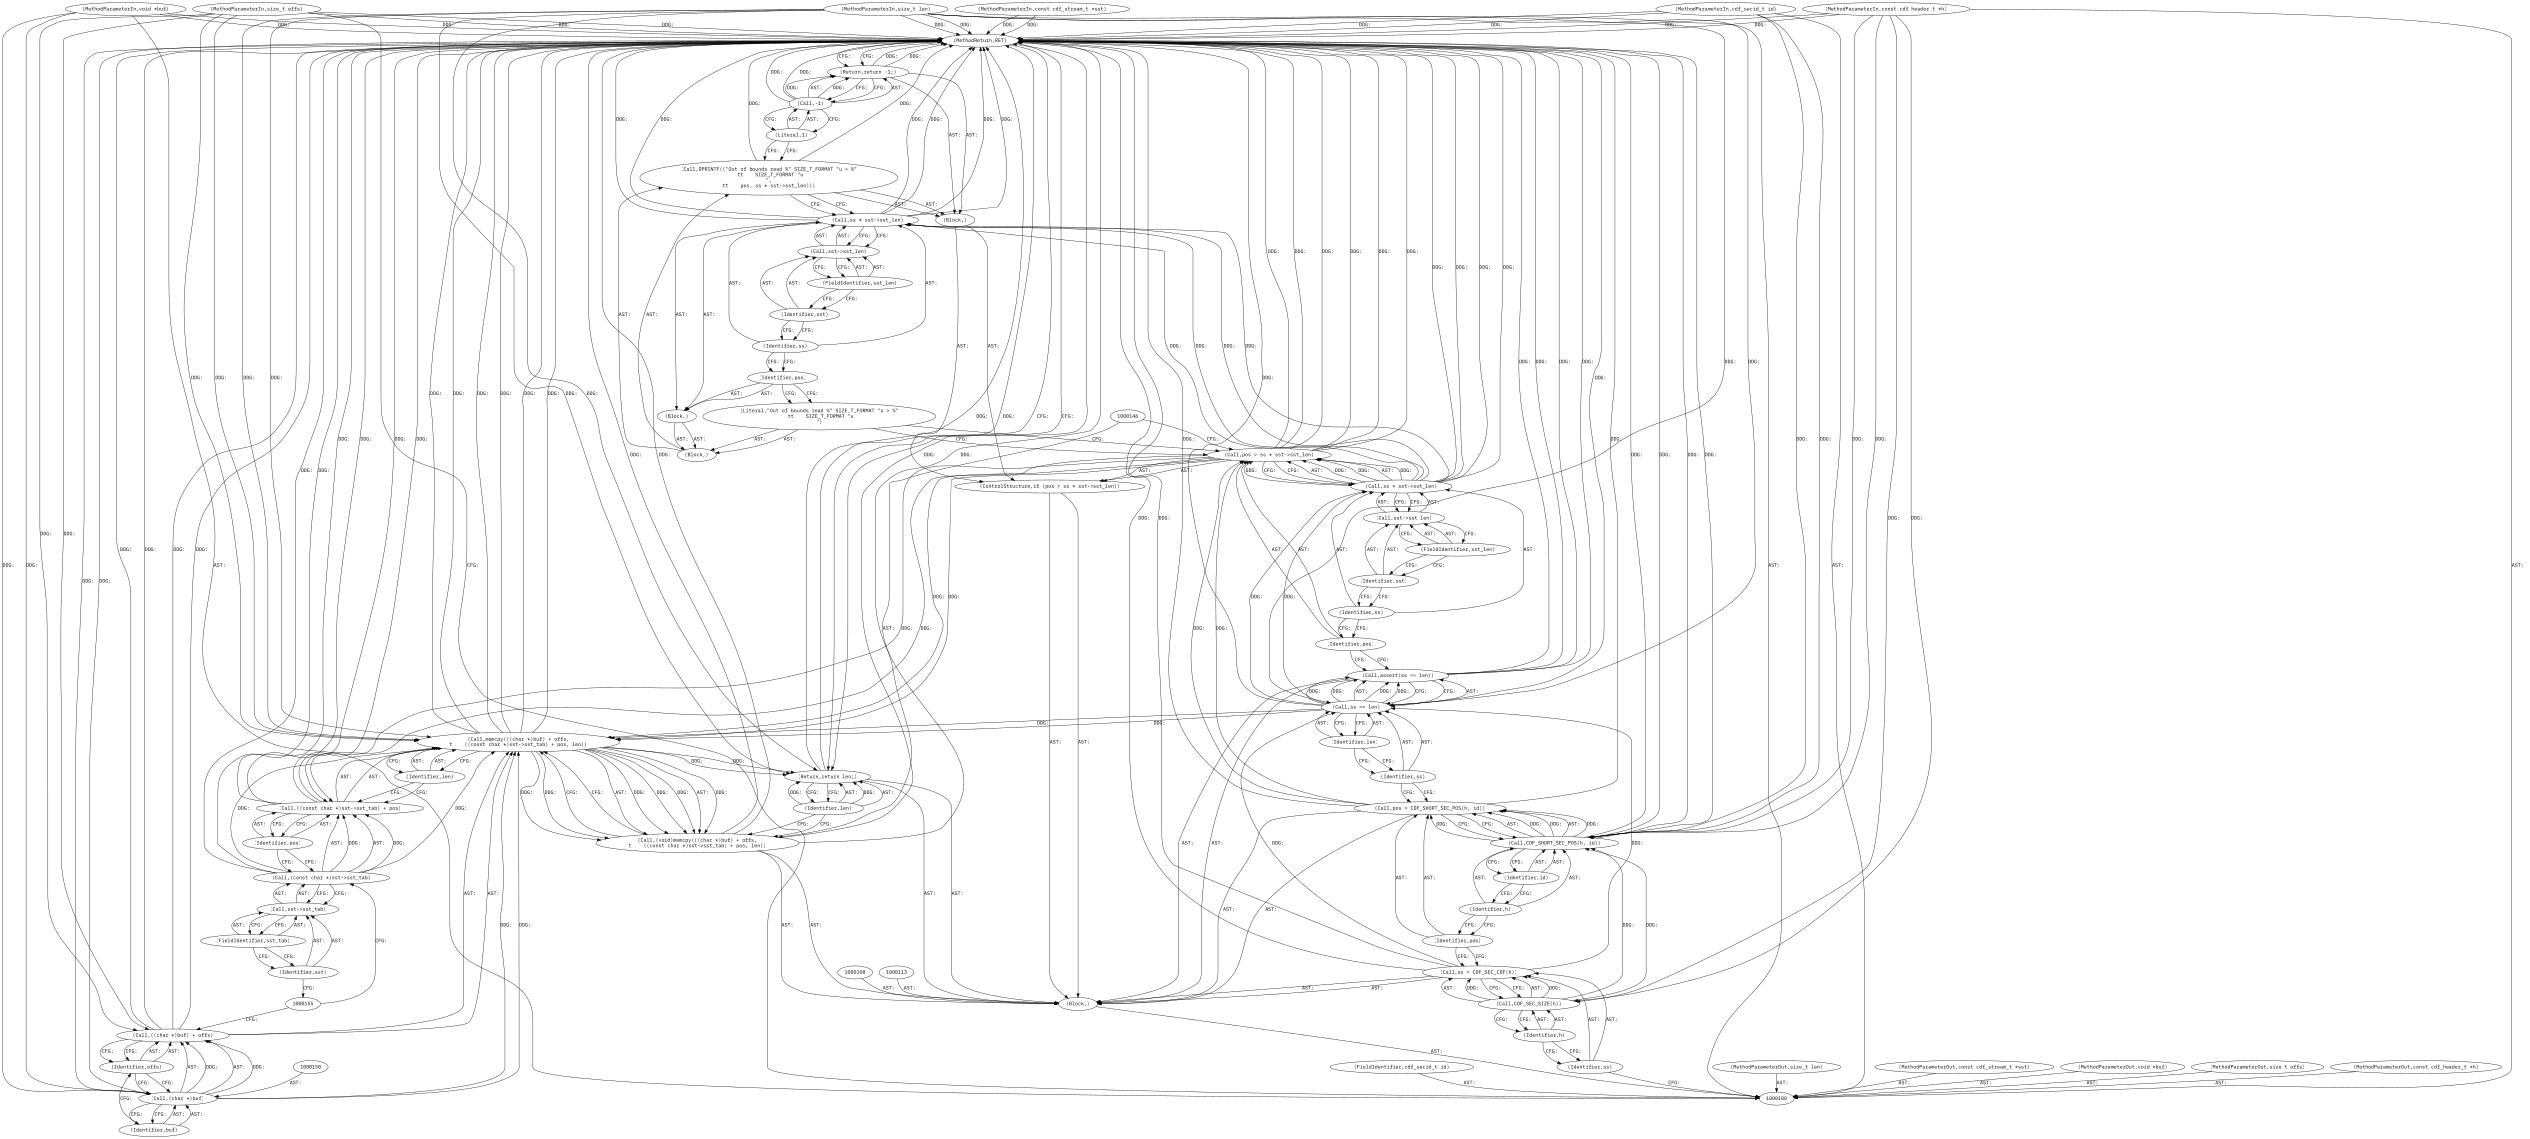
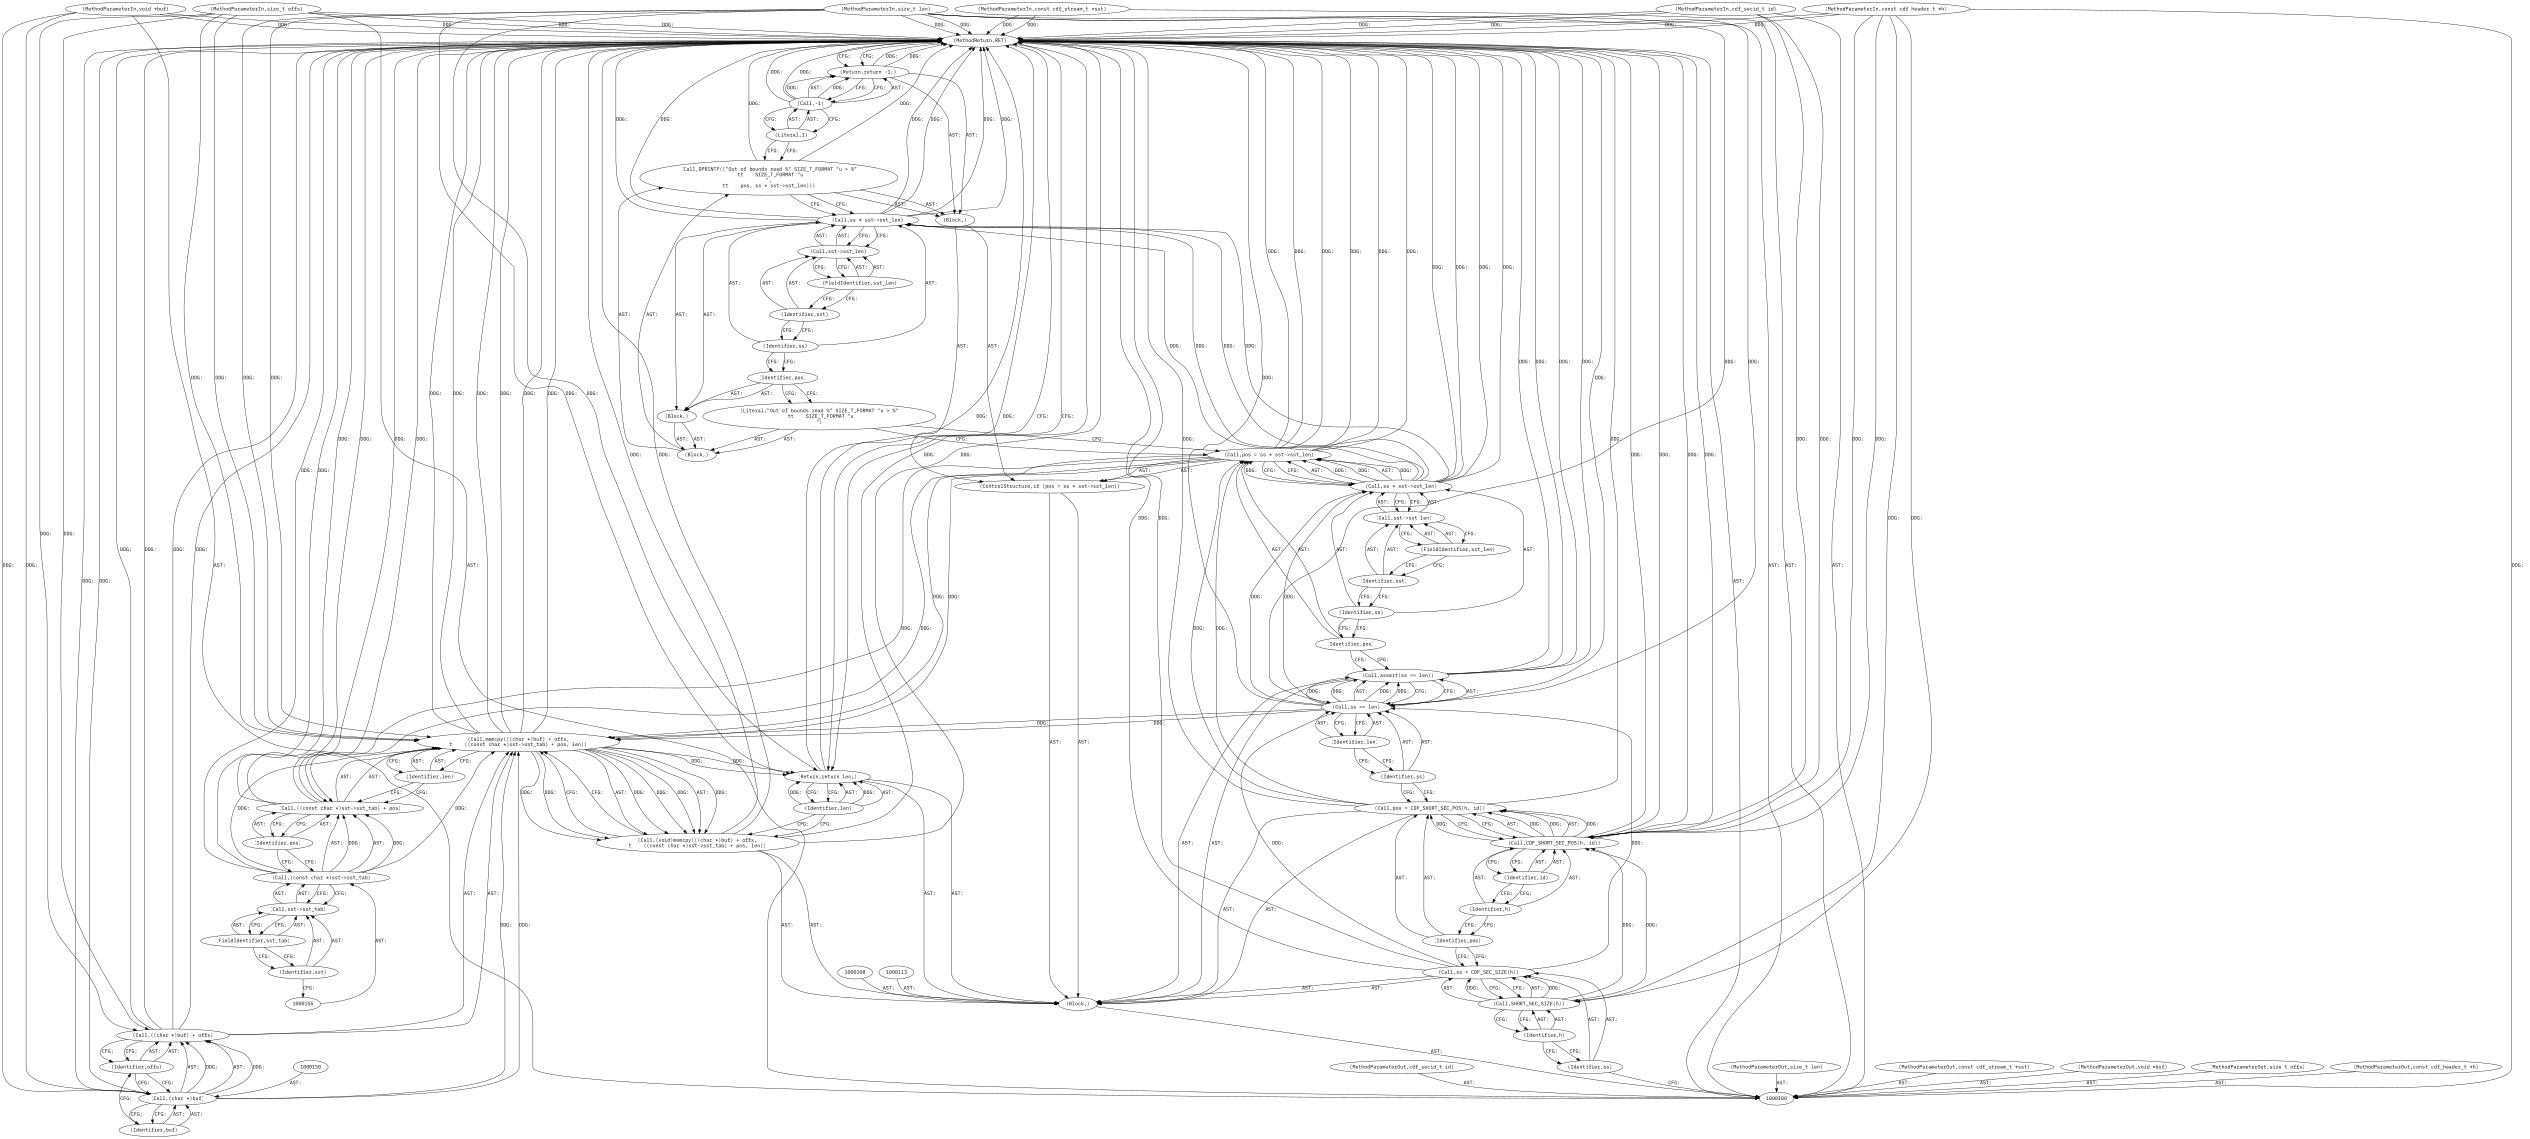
none -> (1781, 264)
none -> (1711, 268)
(1128, 416) -> none
(475, 565) -> (475, 565)
(2519, 565) -> (2519, 565)
(383, 941) -> (383, 941)
(1479, 972) -> (1479, 972)
(1529, 1004) -> (1529, 1004)
(244, 1018) -> none
(1402, 1067) -> (1402, 1067)
